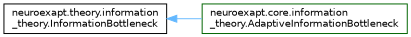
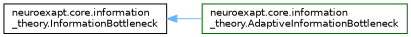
(85, 19) -> (85, 19)
